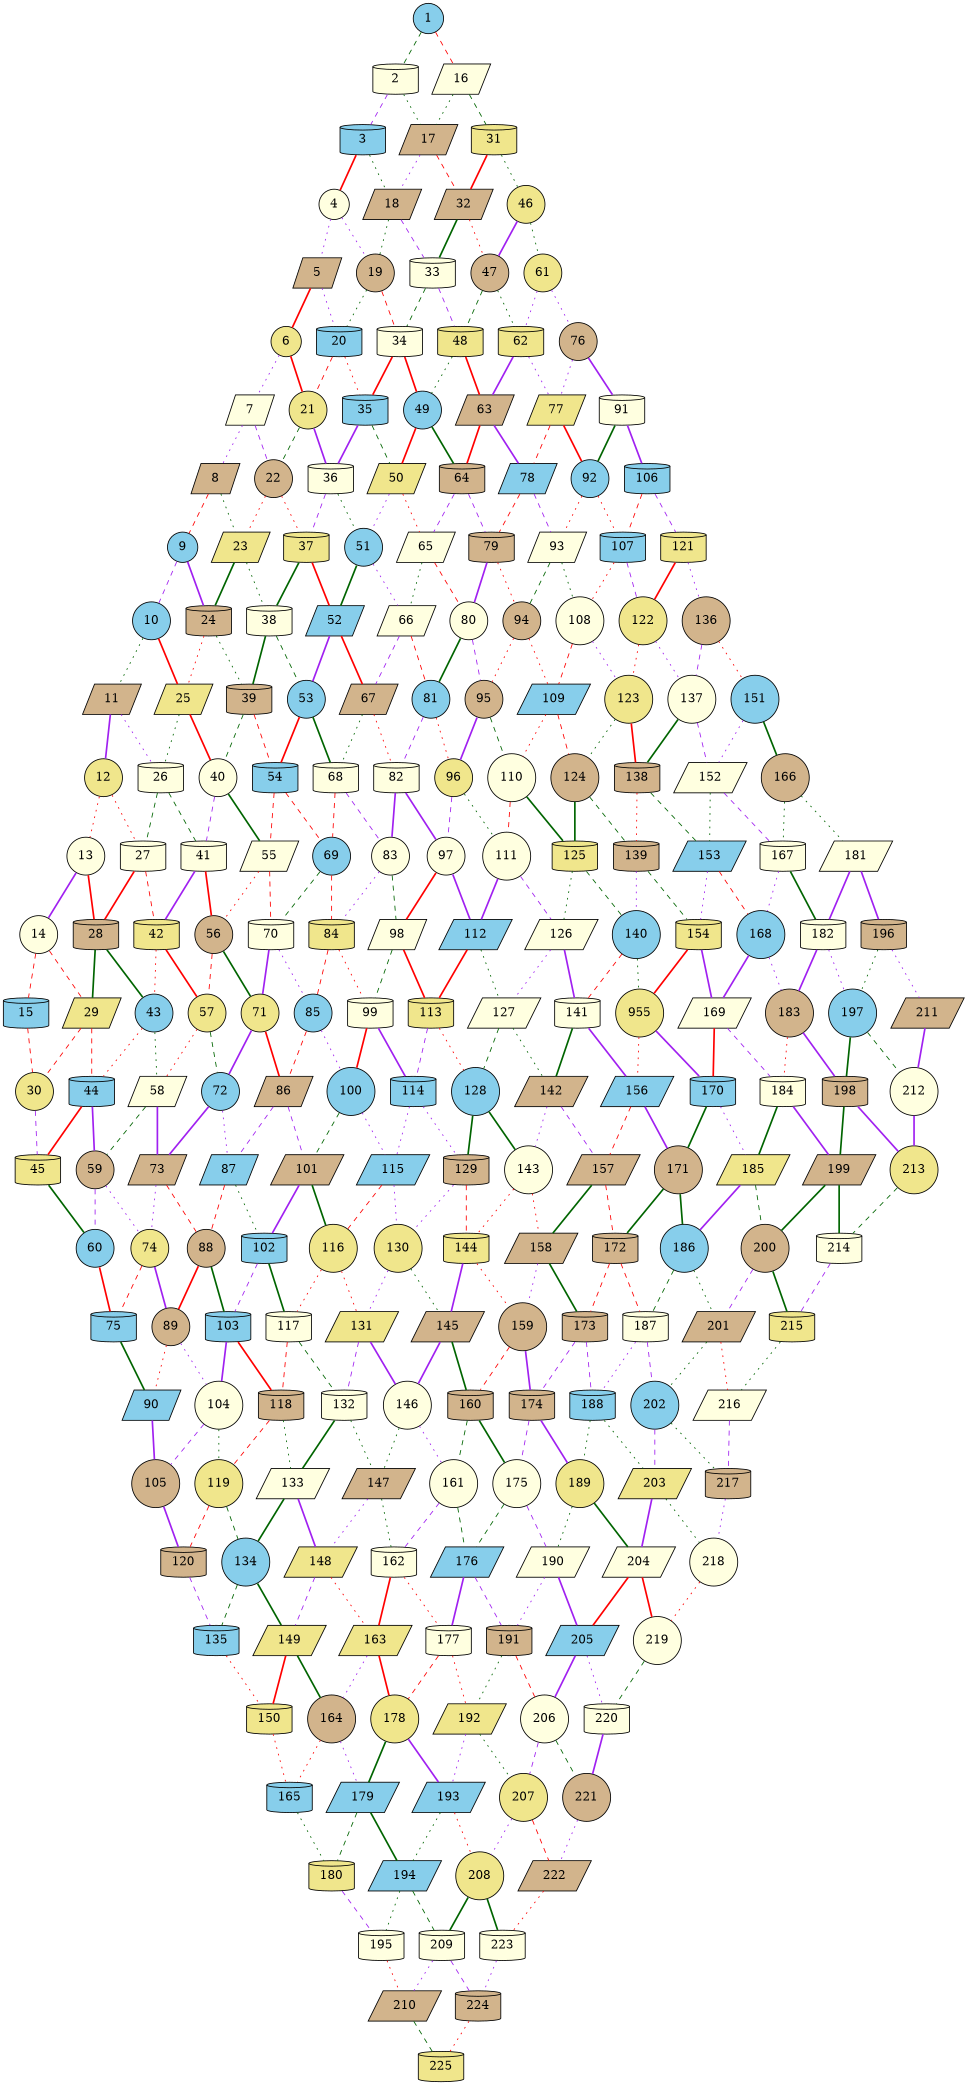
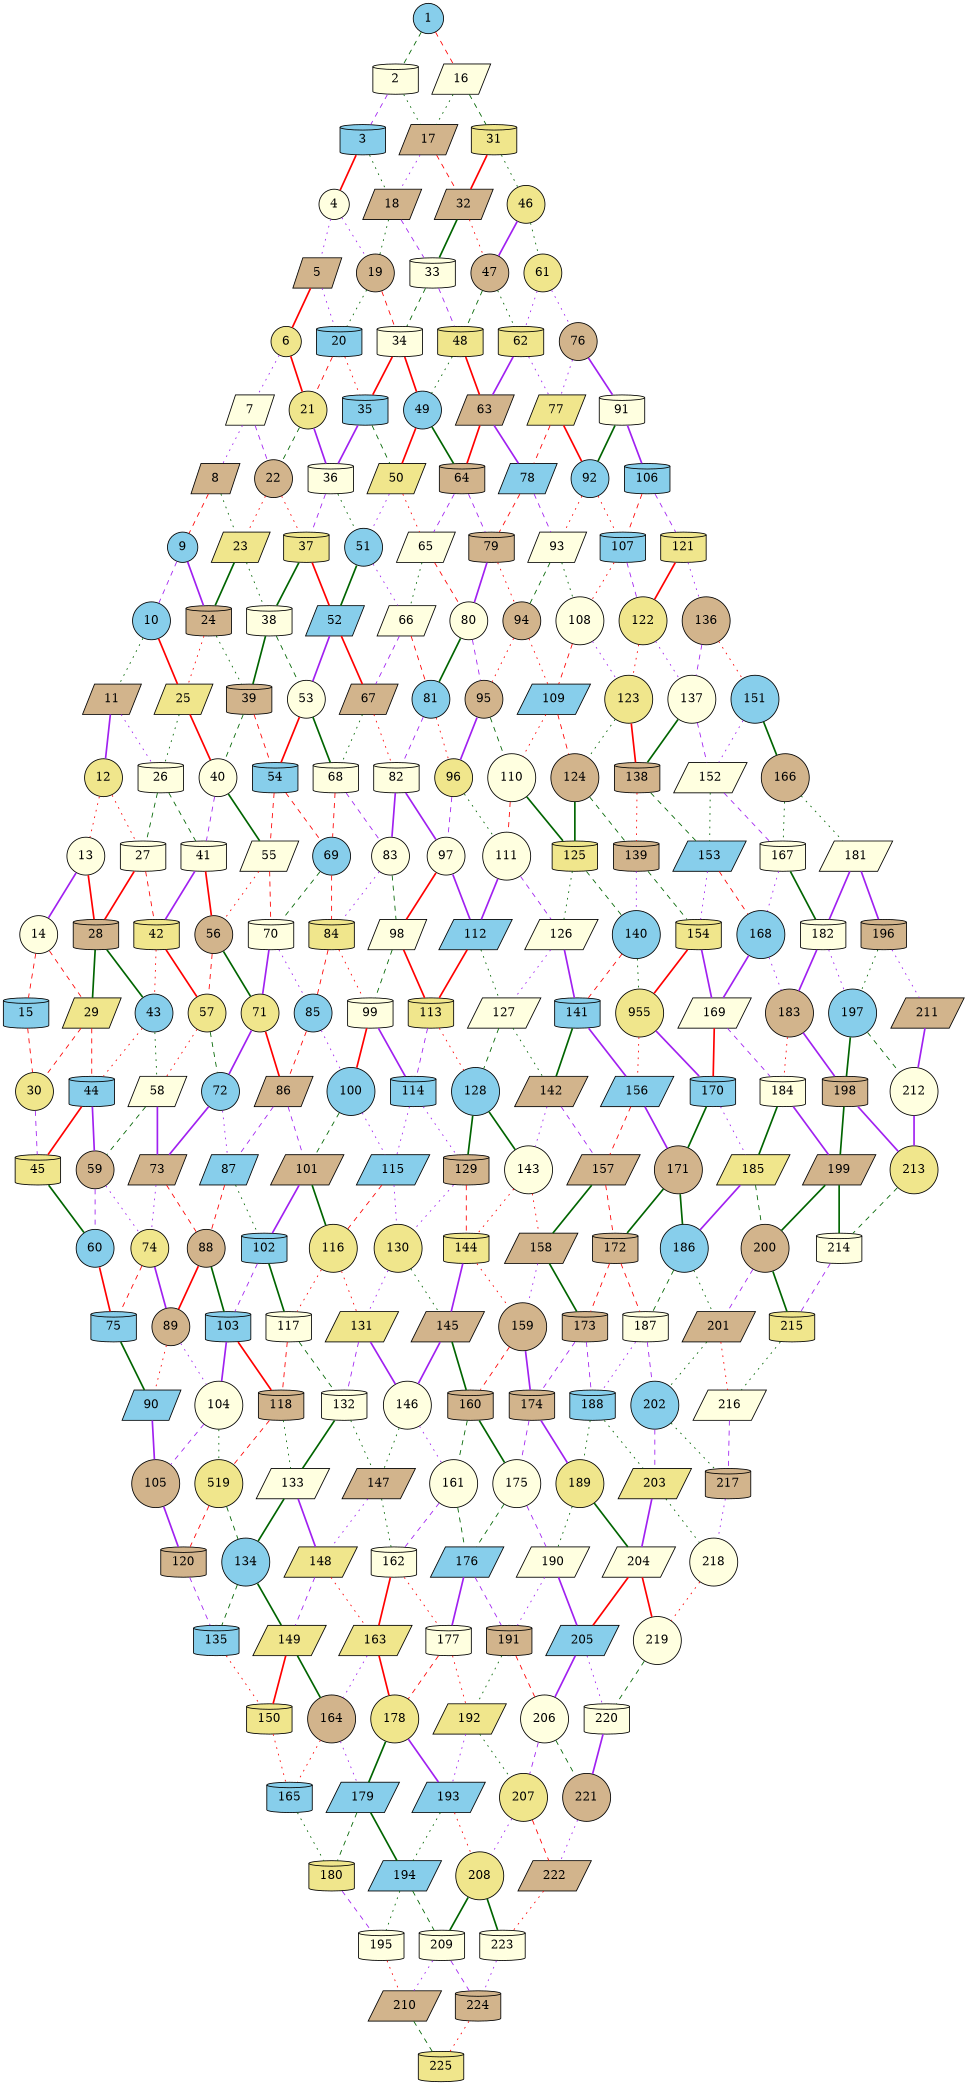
(306, 699) -> (306, 699)
(577, 1013) -> (577, 1013)
(219, 1484) -> (219, 1484)
